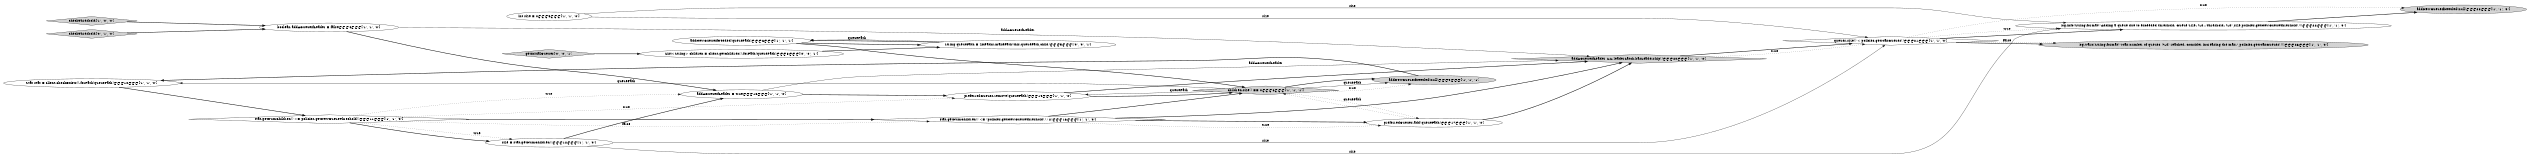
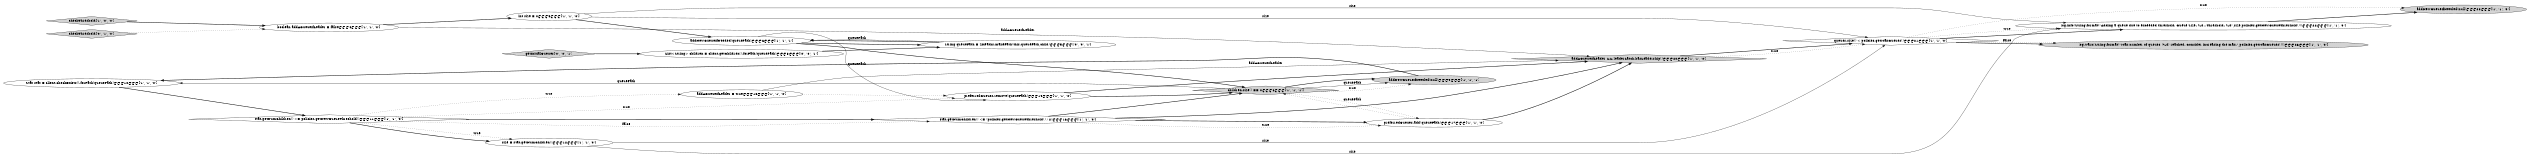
none -> (636, 27)
(195, 31) -> (195, 31)
(529, 67) -> (446, 22)
(1151, 93) -> (856, 73)
(873, 95) -> (873, 95)
(642, 118) -> none
